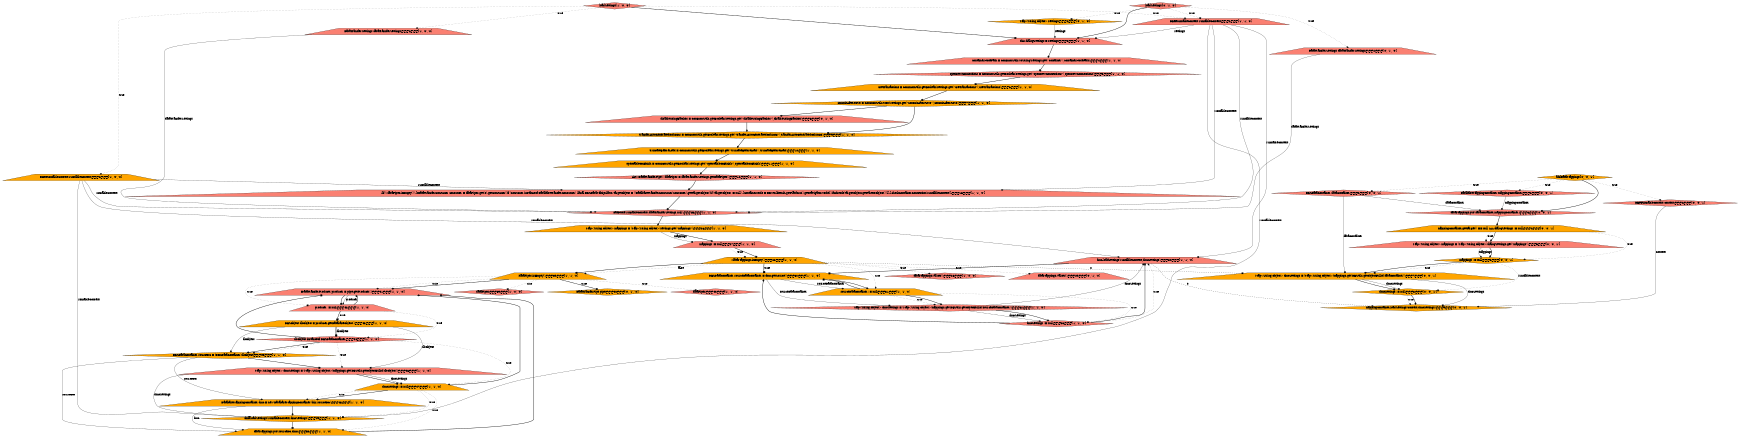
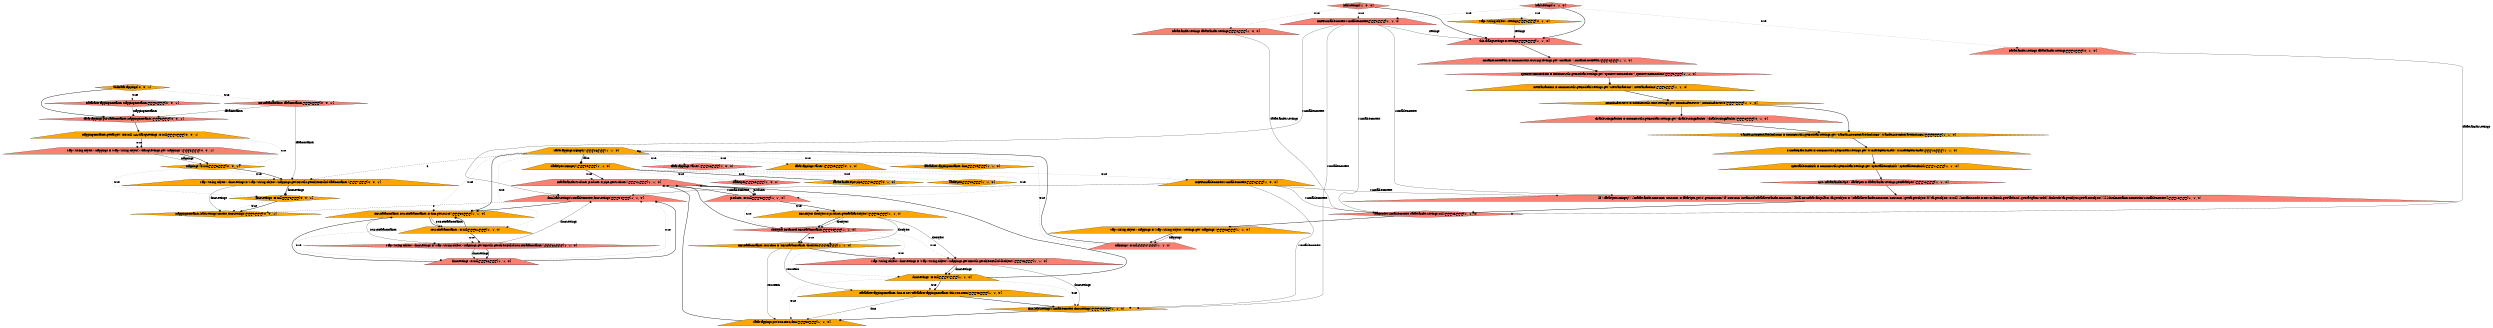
(271, 11) -> (912, 172)
none -> (962, 167)
(1670, 203) -> none
(1069, 276) -> (826, 167)
(1529, 276) -> (117, 182)
(339, 280) -> (942, 174)
(716, 292) -> (972, 182)
(1056, 324) -> (482, 262)
